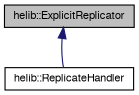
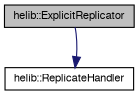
(62, 53) -> (77, 42)
